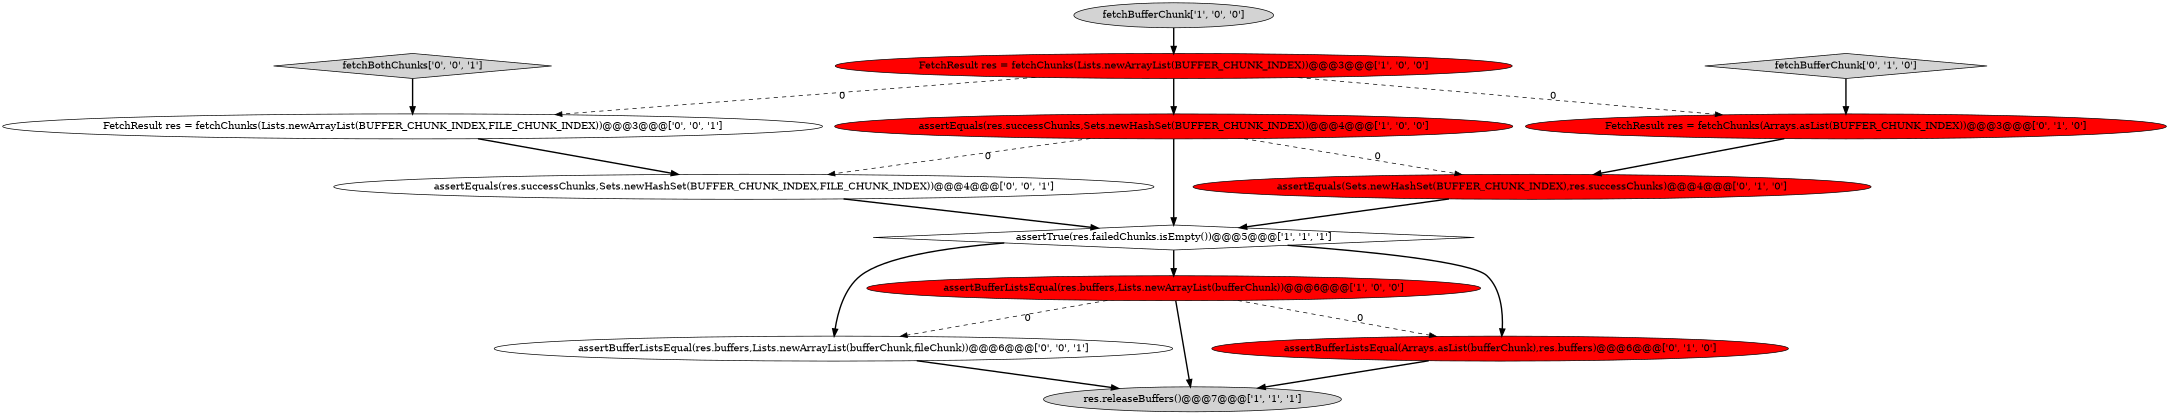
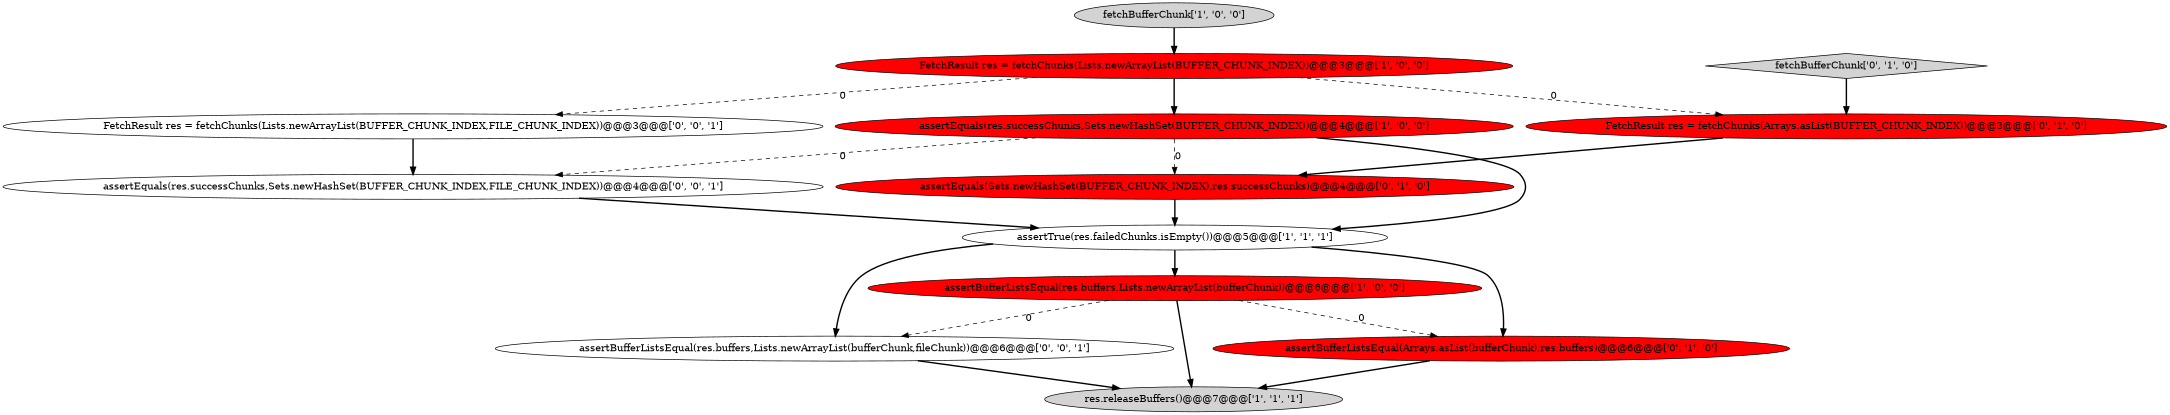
(413, 66) -> none
(1174, 238) -> (1175, 238)
